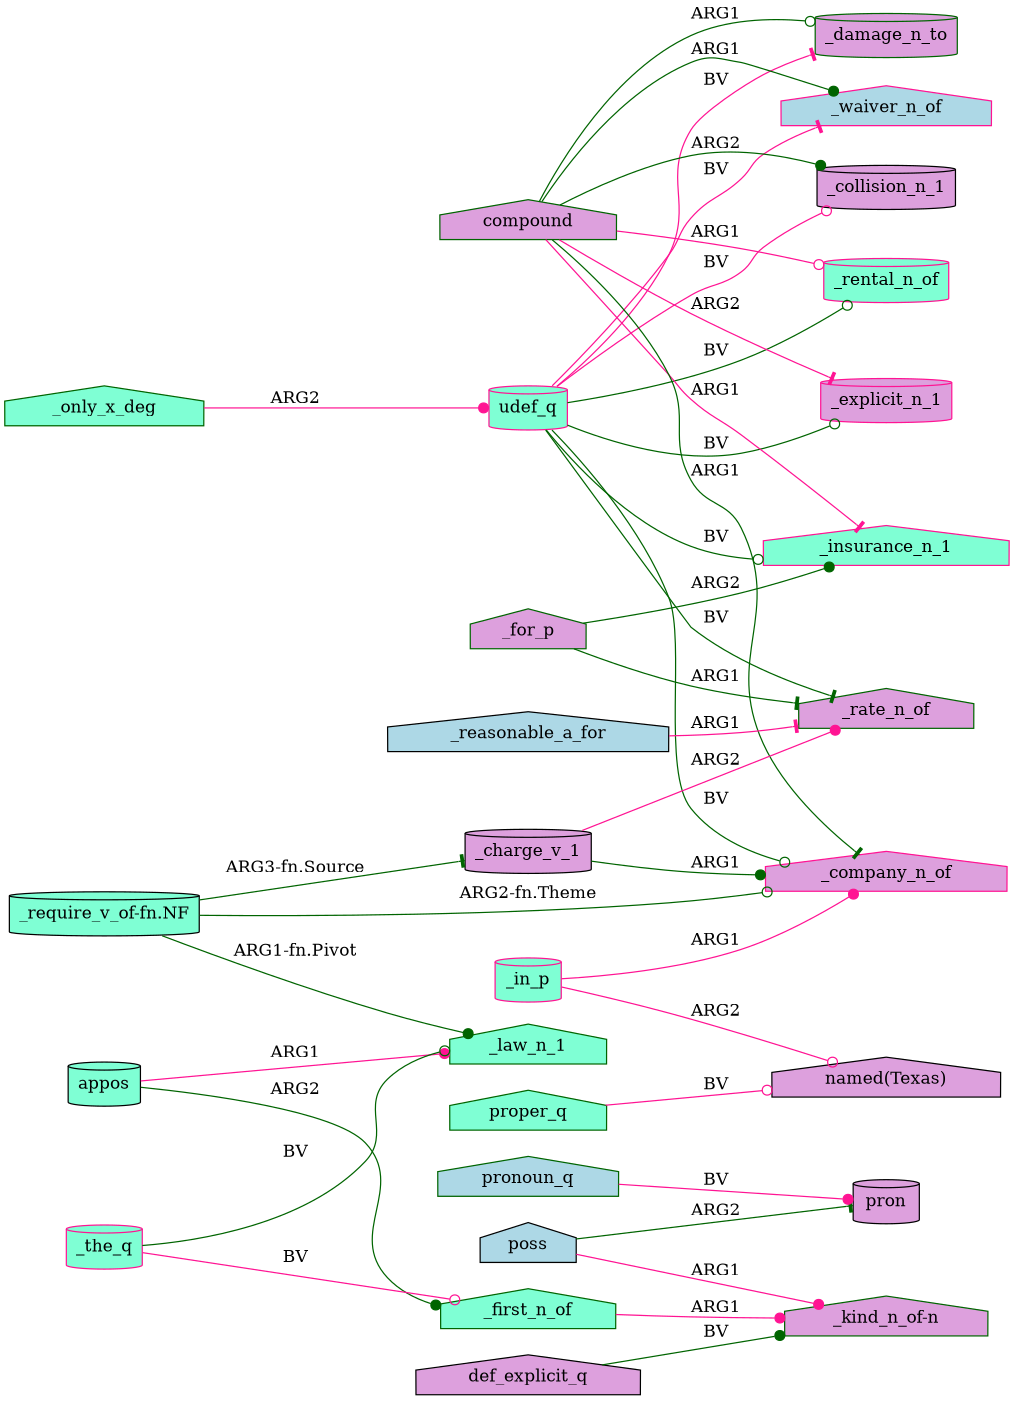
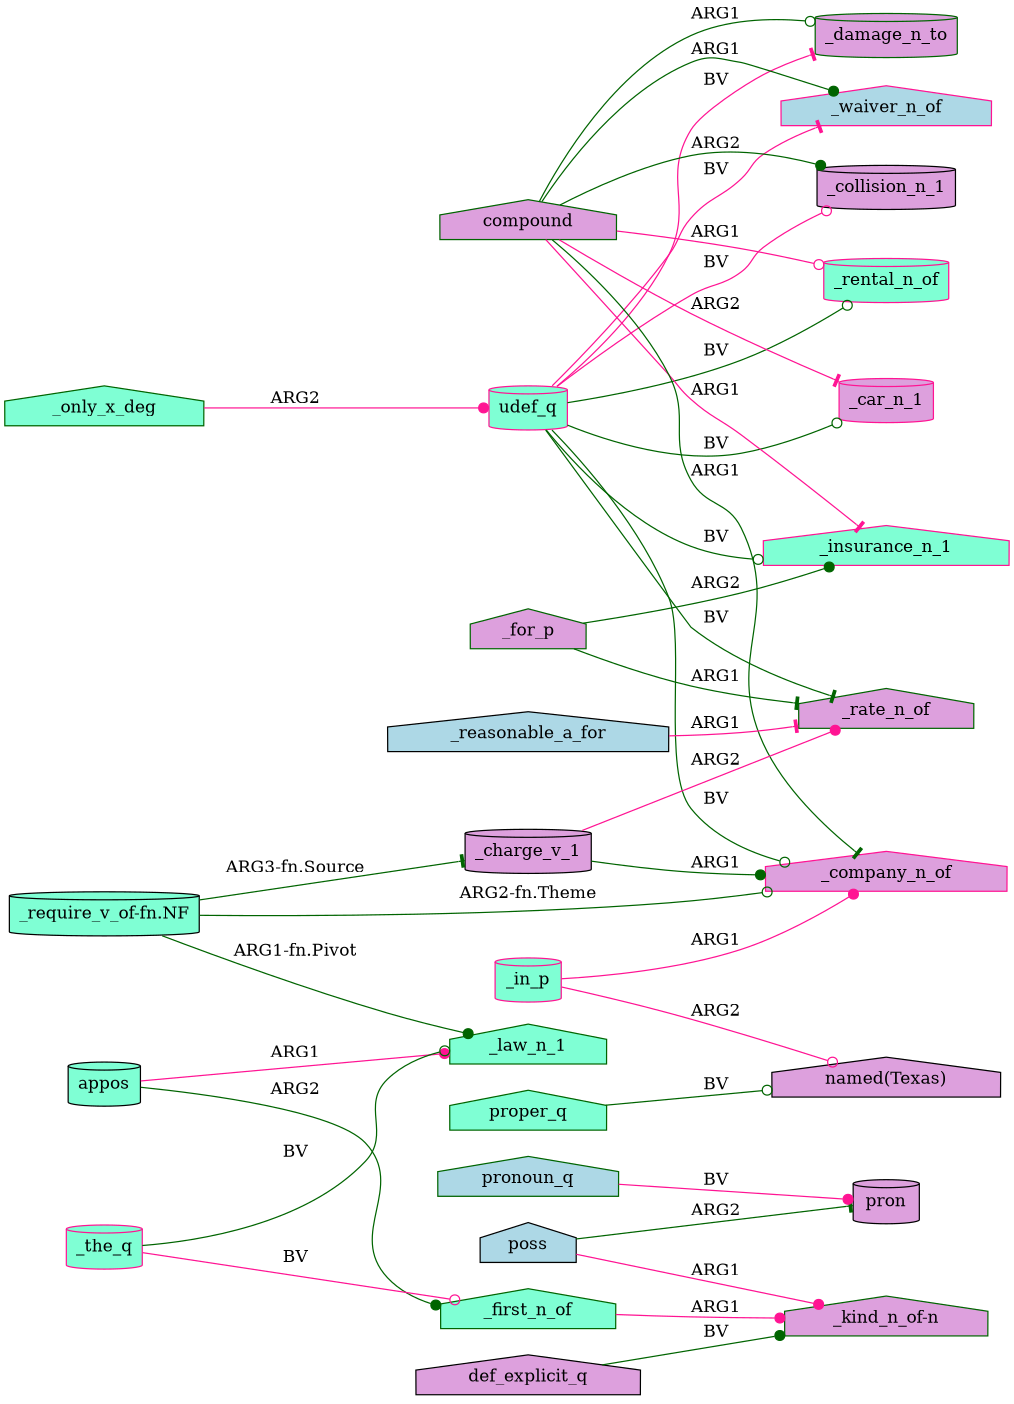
(886, 401) -> (886, 401)
(684, 1098) -> (684, 1098)
